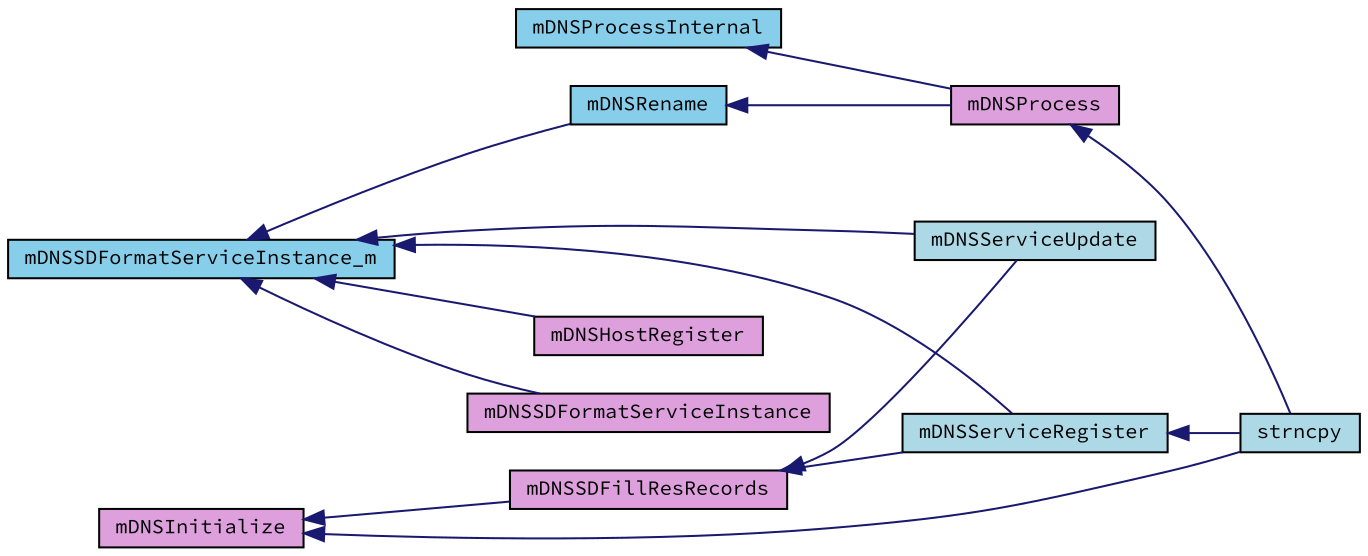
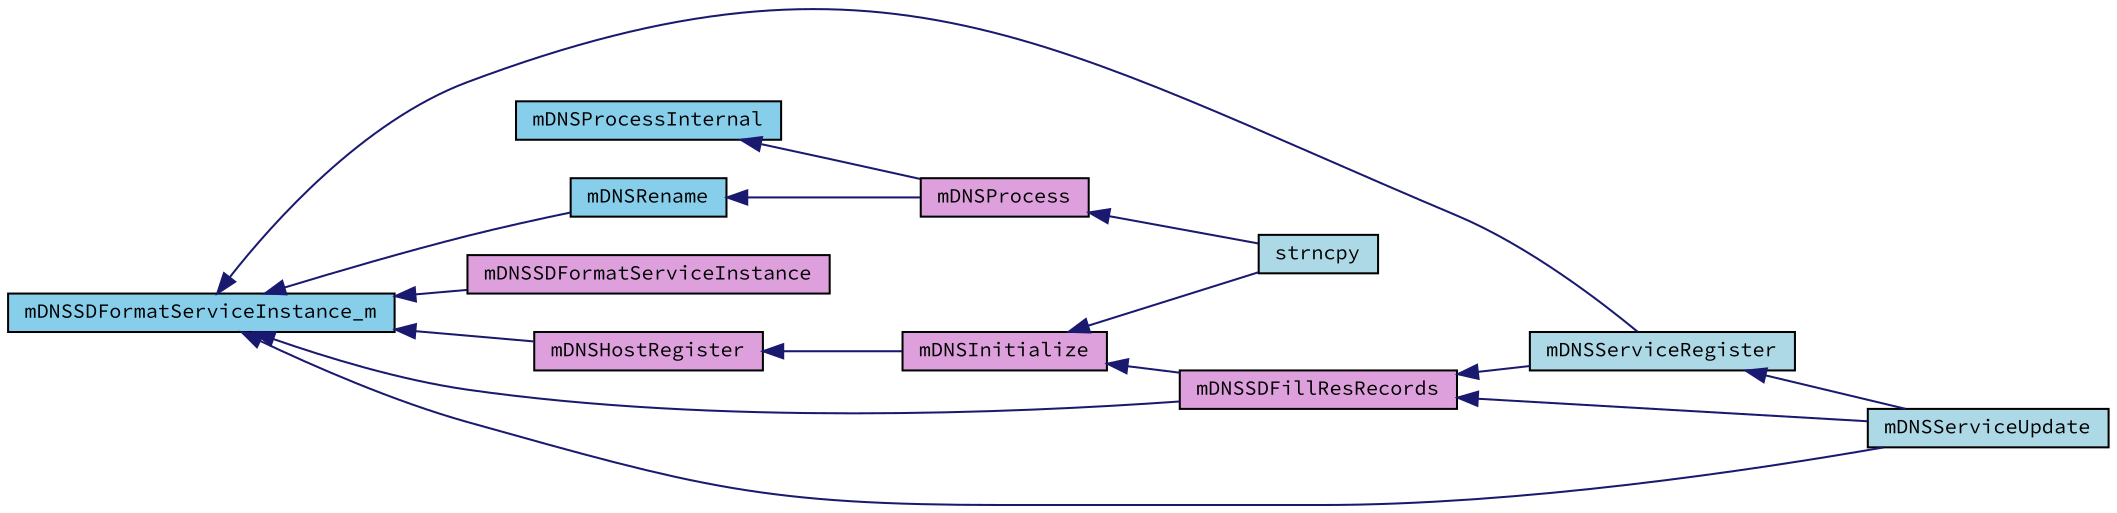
none -> (843, 351)
none -> (723, 411)
(1214, 433) -> (1836, 392)
